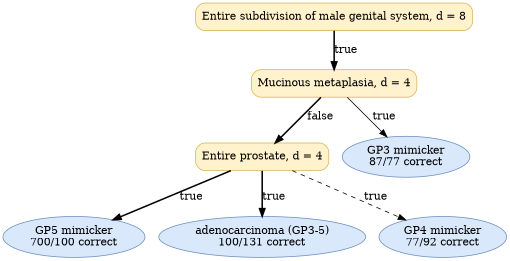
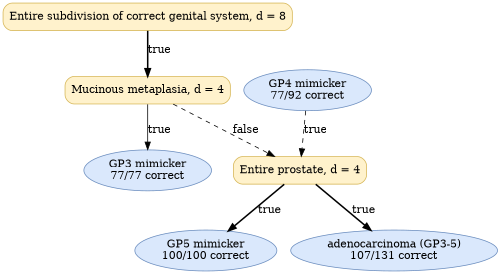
(334, 17) -> (148, 17)
(301, 117) -> (220, 129)
(406, 162) -> (148, 176)
(345, 194) -> (304, 130)
(74, 242) -> (206, 256)
(262, 242) -> (394, 256)
